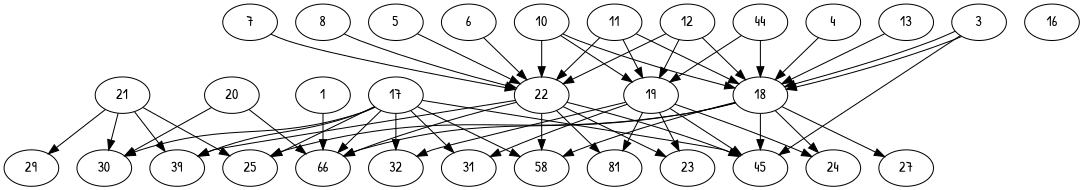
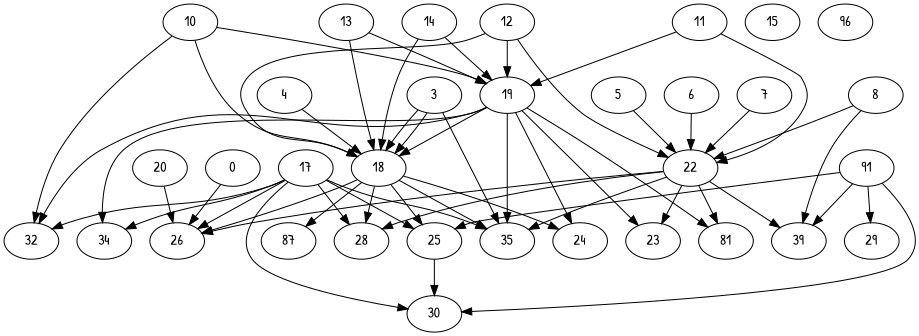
(760, 22) -> (429, 22)
none -> (773, 22)
(1052, 22) -> (845, 22)
(542, 54) -> (88, 113)
none -> (423, 56)
(683, 56) -> (444, 131)
(123, 95) -> (867, 168)
(323, 95) -> (233, 168)
(171, 130) -> (434, 272)
(292, 131) -> (826, 158)
(323, 168) -> (177, 241)
(469, 168) -> (104, 241)
(542, 168) -> (361, 241)
(760, 168) -> (507, 241)
(906, 168) -> (289, 241)
